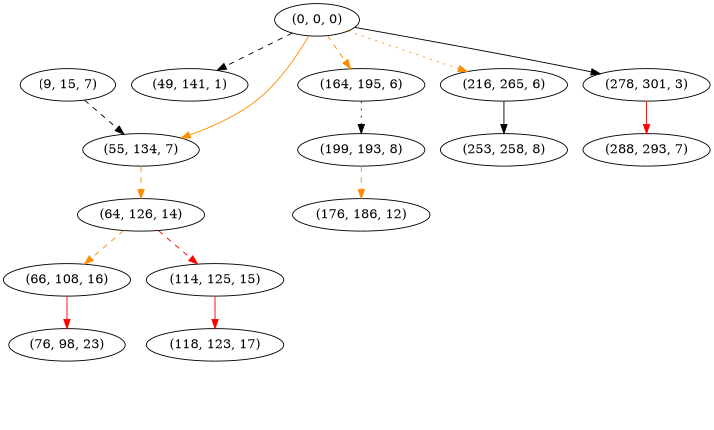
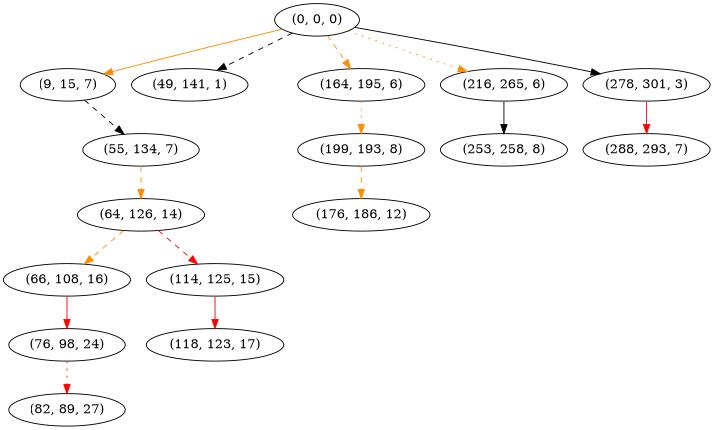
(260, 98) -> (197, 50)
(361, 113) -> (361, 113)
(67, 345) -> (67, 345)
none -> (67, 410)
